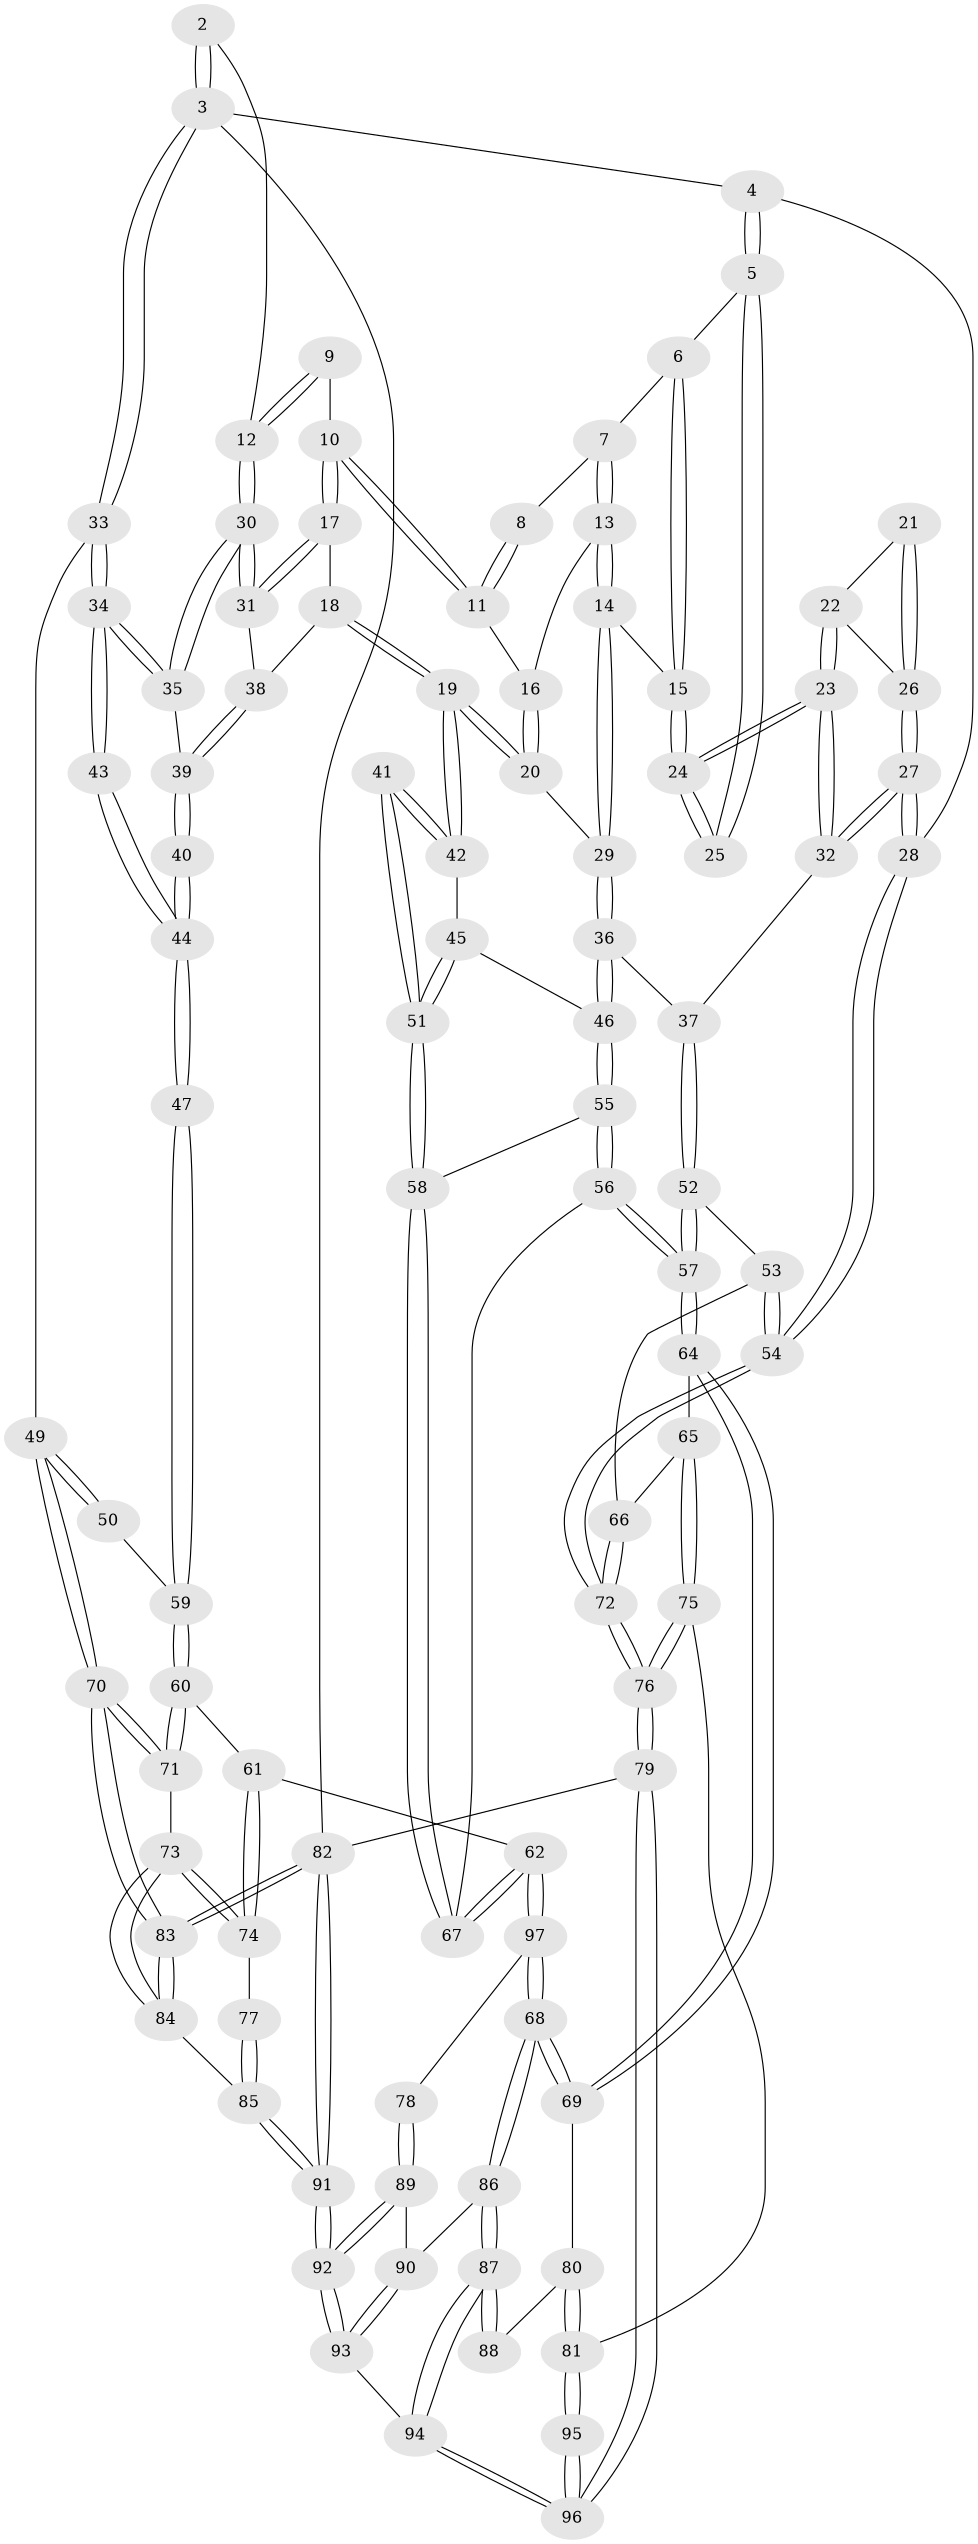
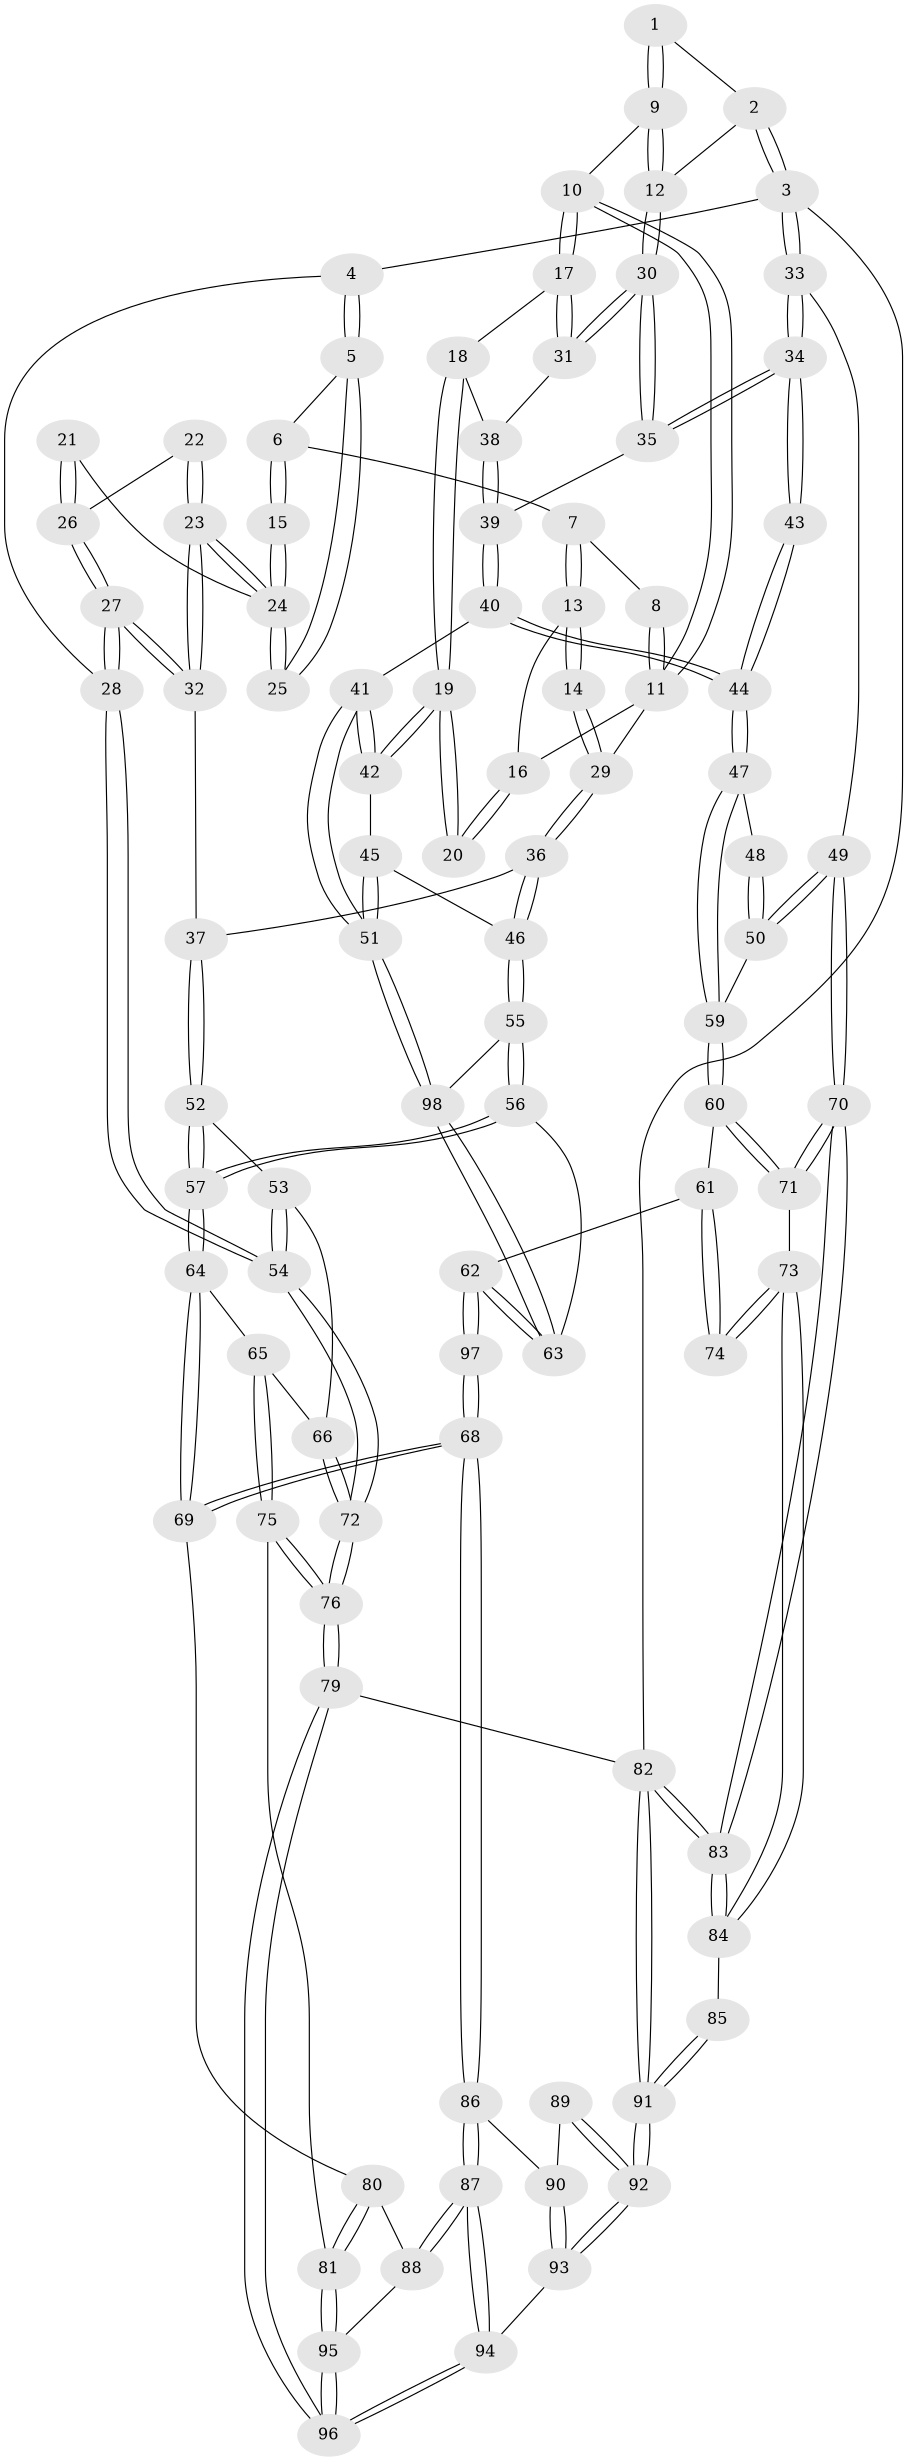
none -> (656, 25)
(870, 566) -> (153, 544)
none -> (426, 649)
(642, 649) -> none
(568, 815) -> (629, 732)
none -> (756, 856)
(418, 1189) -> (433, 1106)
(452, 1937) -> (554, 1355)
(249, 2020) -> none
(406, 2103) -> none
none -> (371, 2311)
